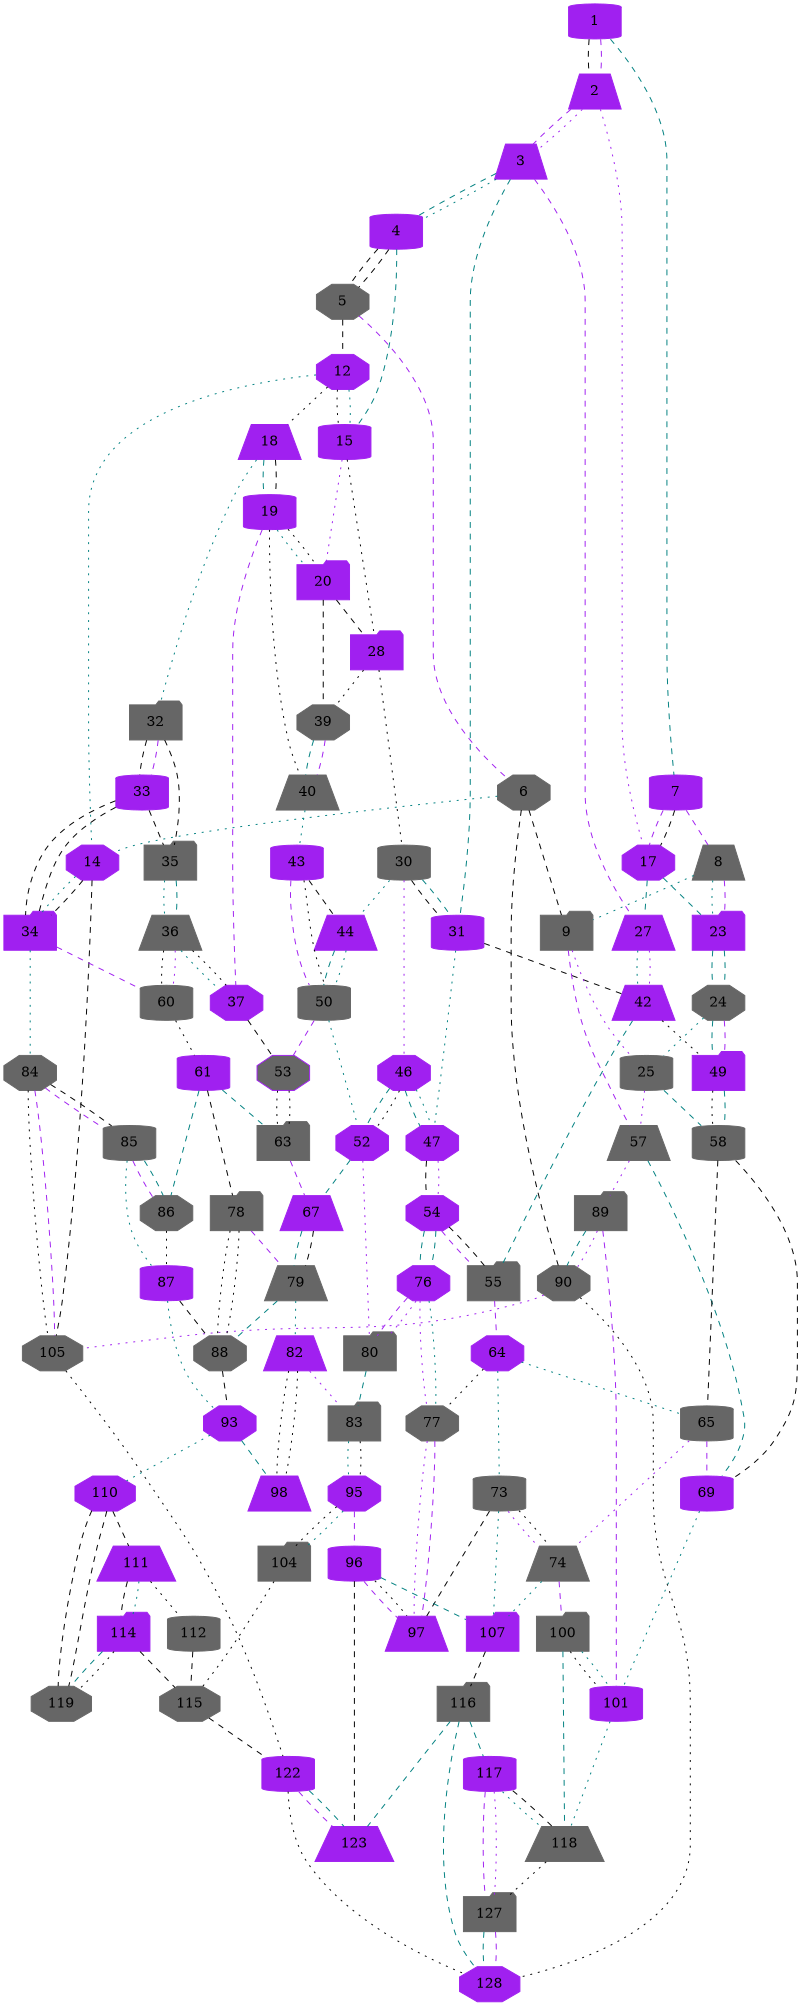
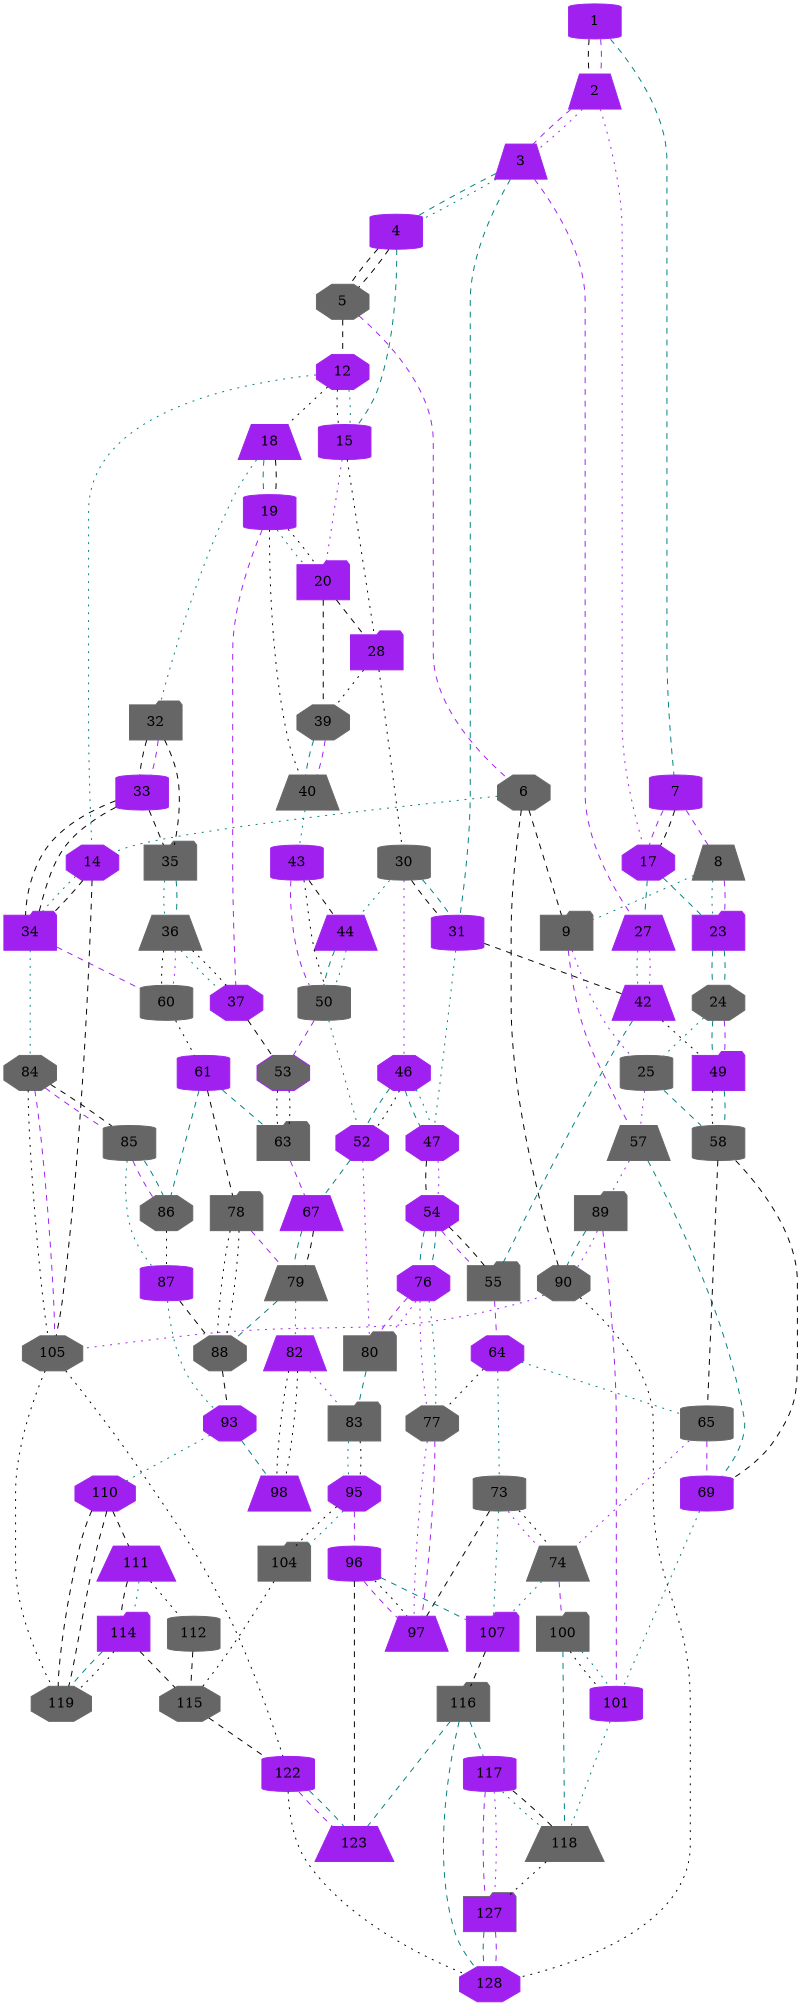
none -> (16, 1530)
(490, 1914) -> (490, 1914)
